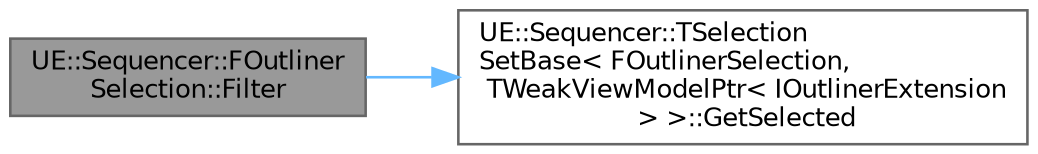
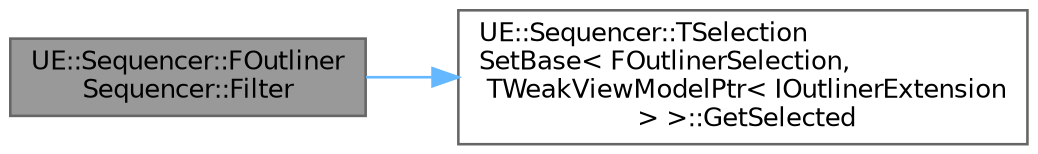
(188, 77) -> (188, 77)
